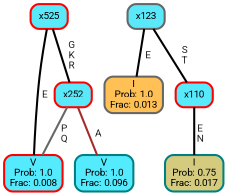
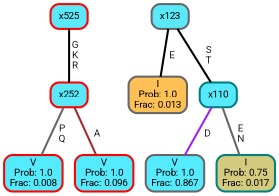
(38, 92) -> none
(194, 95) -> (218, 95)
(194, 131) -> (231, 131)
(104, 173) -> (104, 173)
none -> (175, 173)
